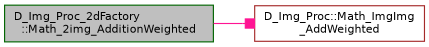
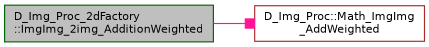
(109, 24) -> (109, 24)
